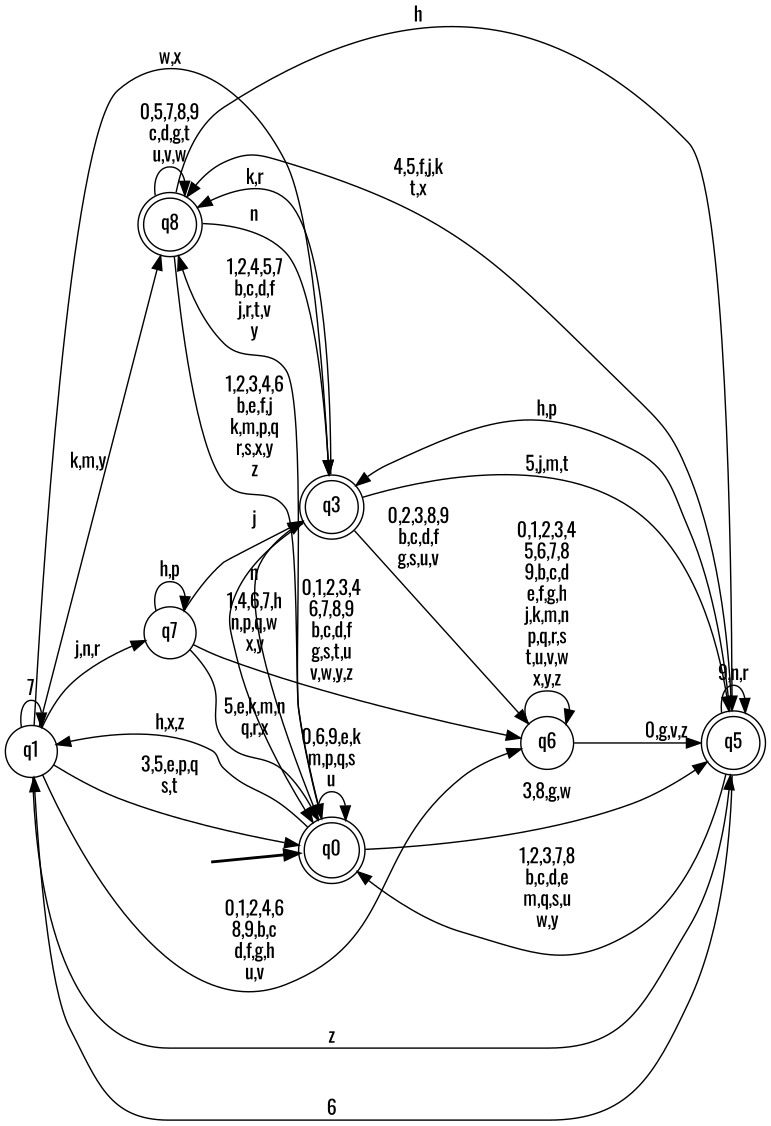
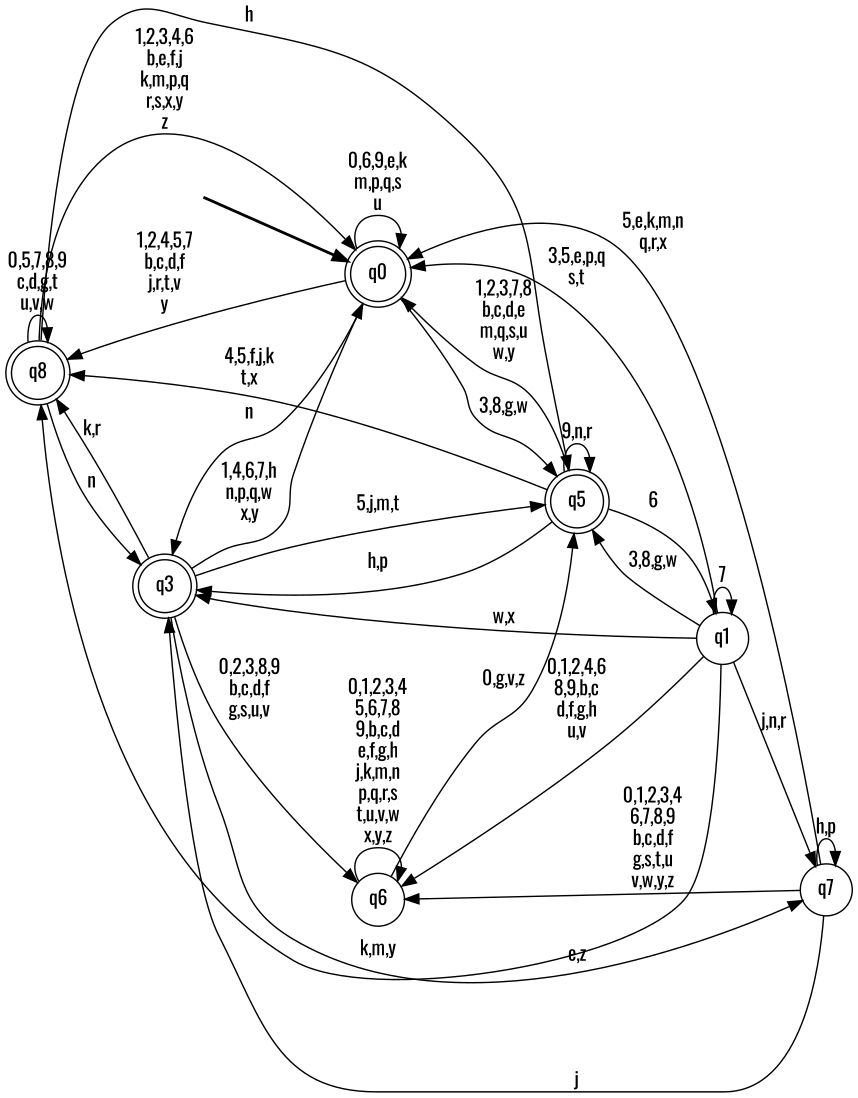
(203, 746) -> none
none -> (369, 969)
(332, 1037) -> (653, 561)
